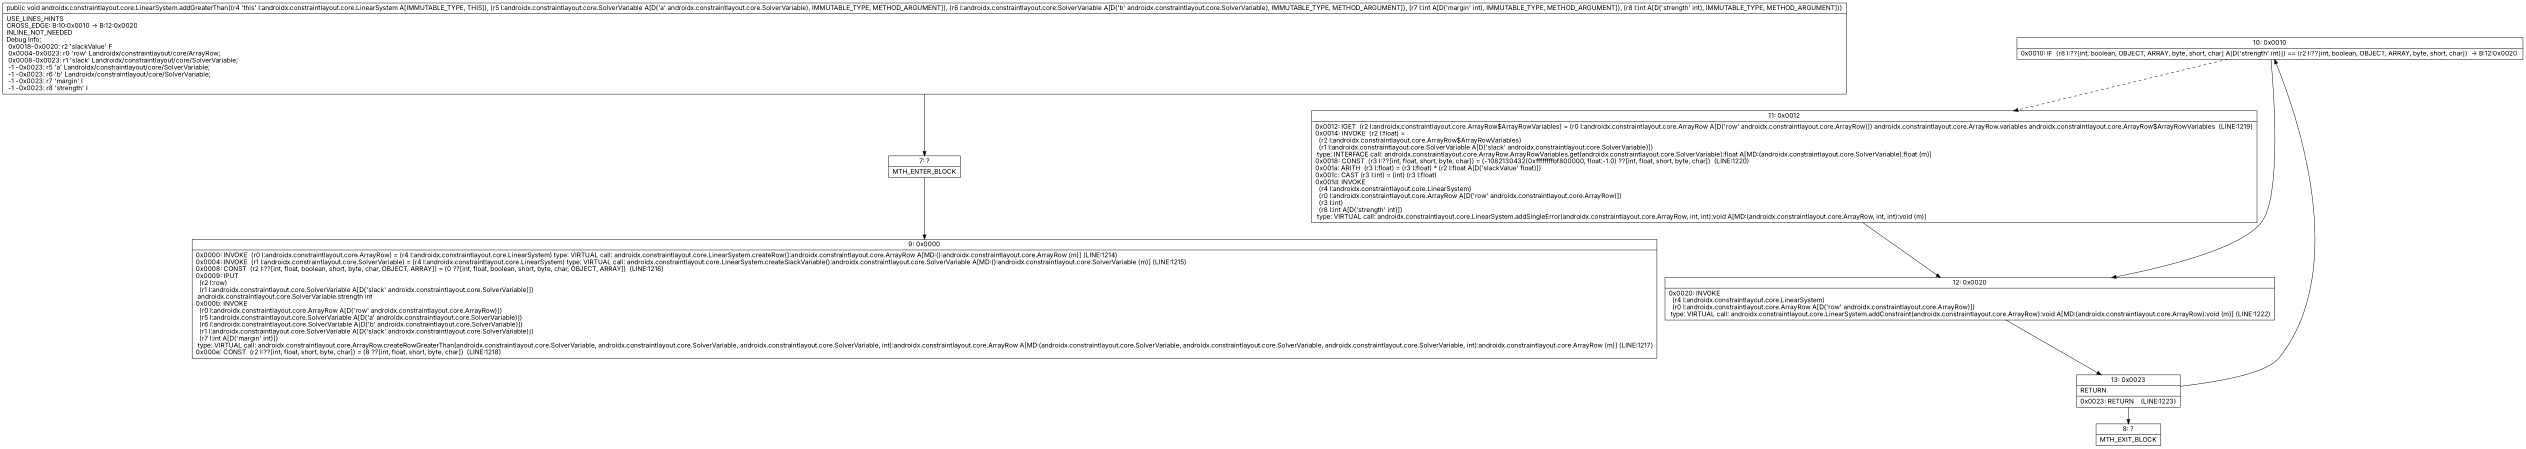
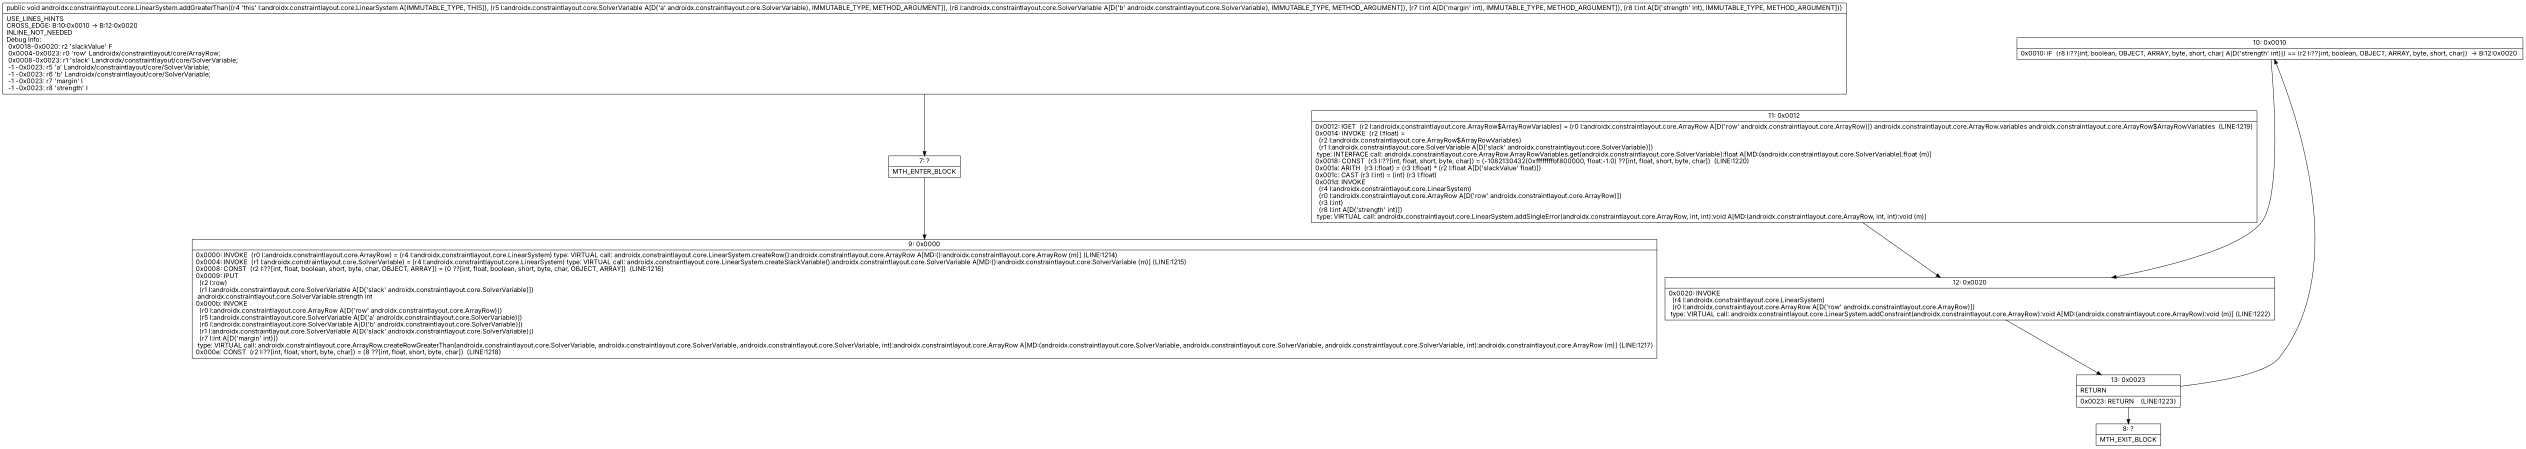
(2123, 85) -> none
